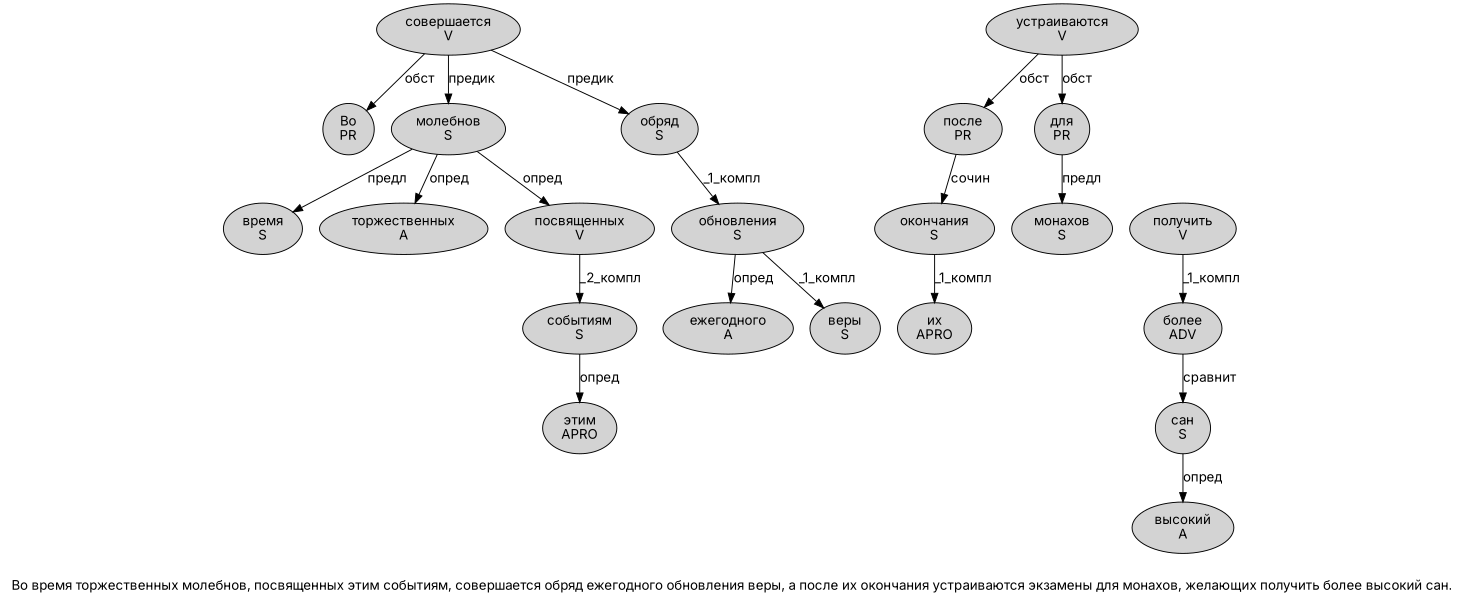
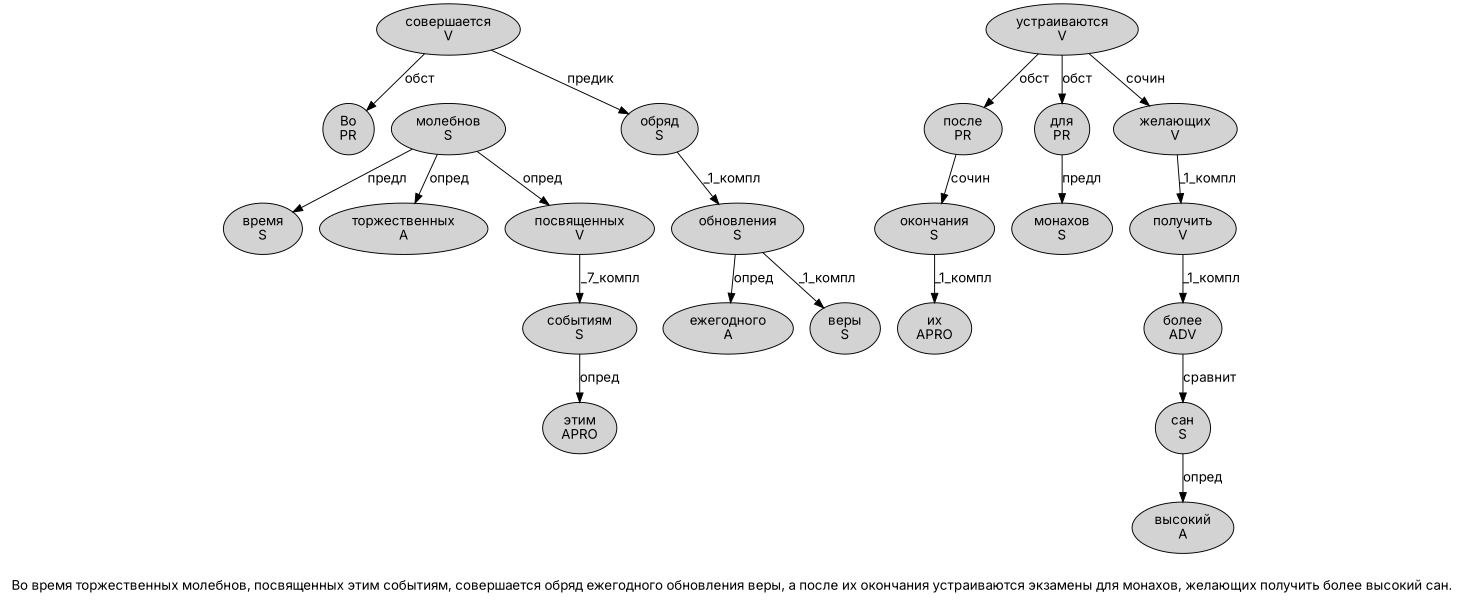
(448, 74) -> none
none -> (1175, 129)
(611, 279) -> (611, 279)
